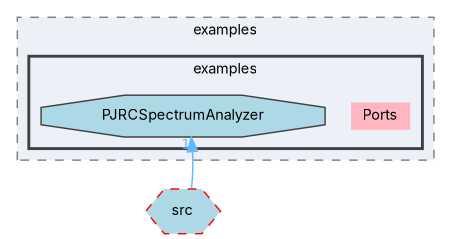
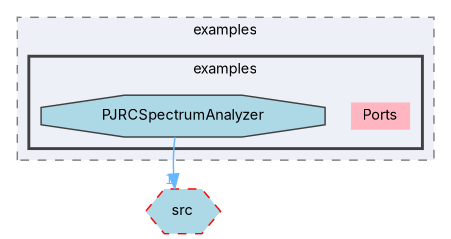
(193, 170) -> (174, 156)
